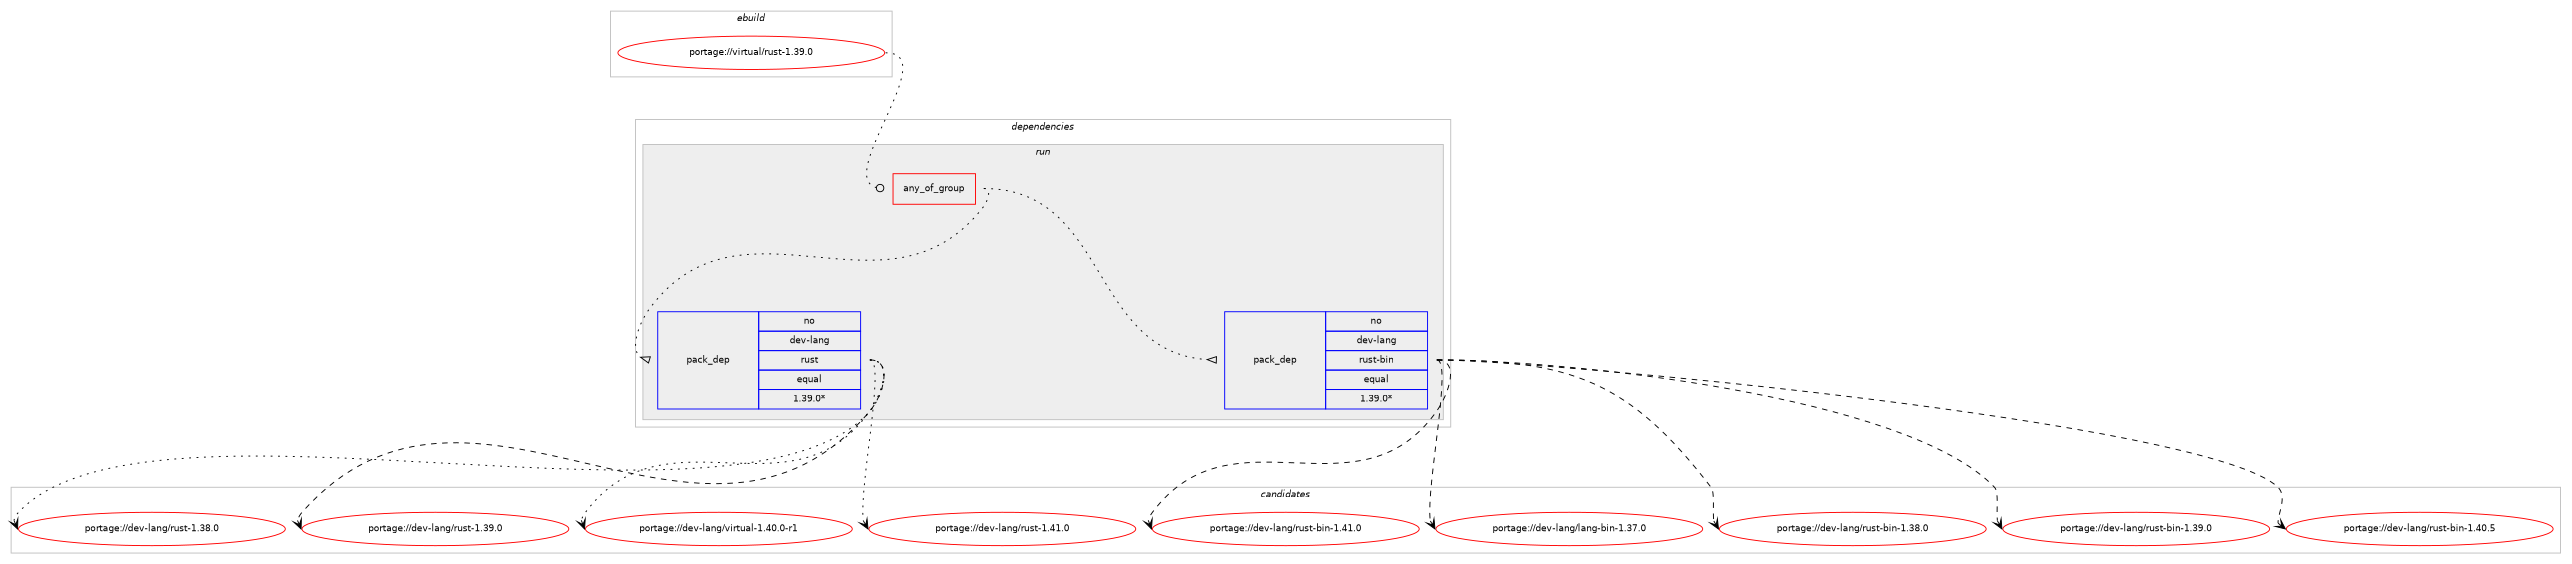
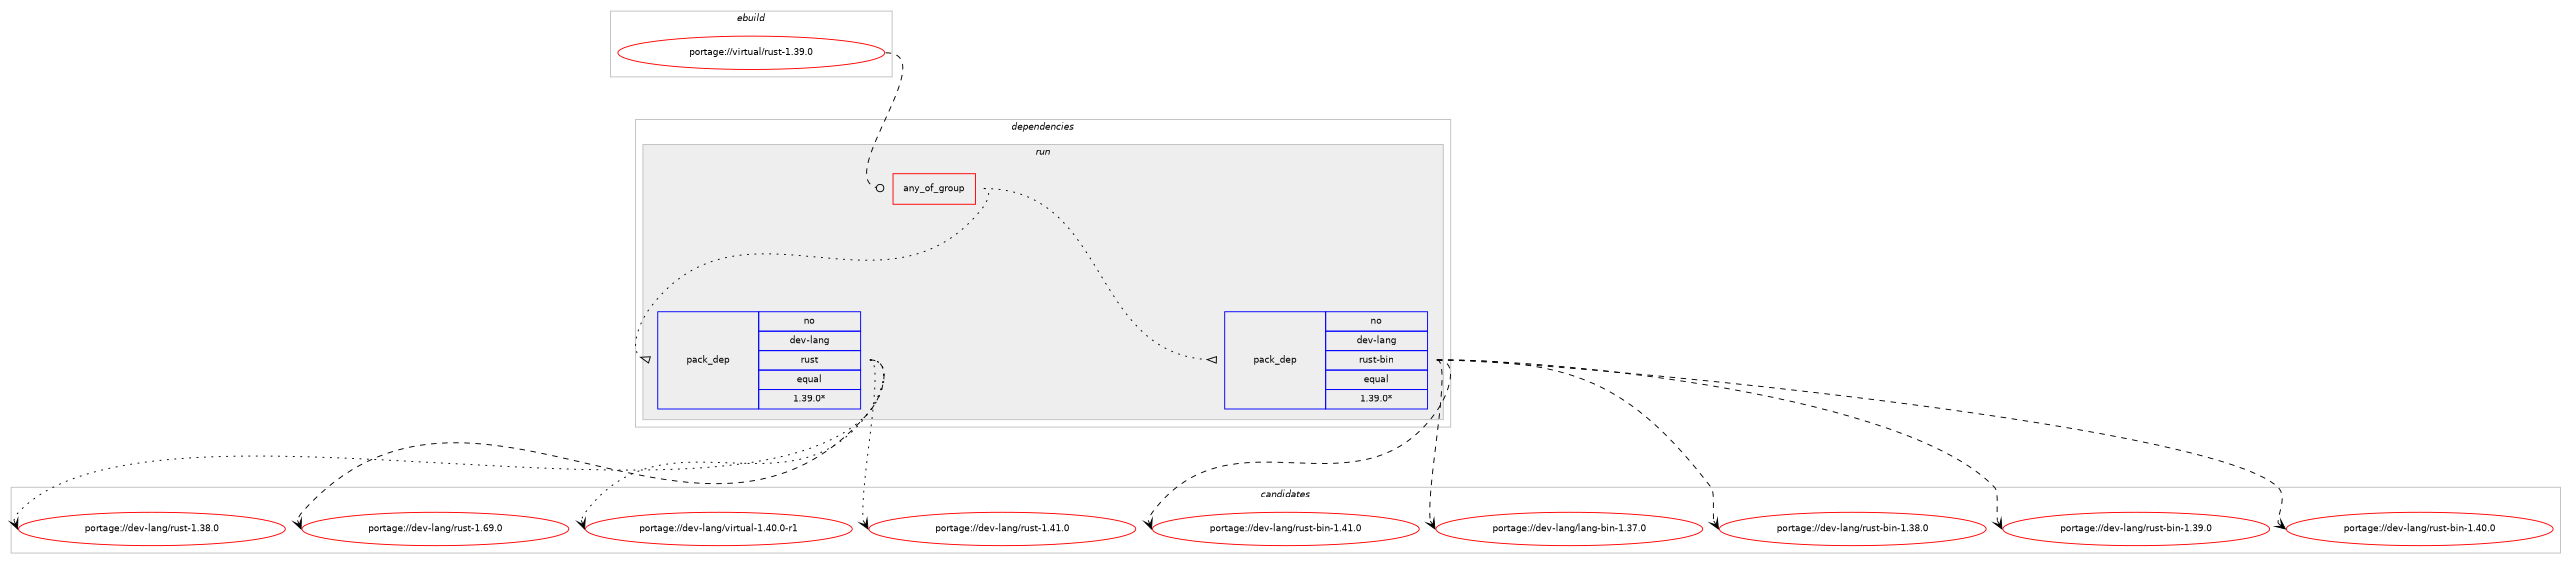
(888, 114) -> (888, 114)
(435, 529) -> (435, 529)
(2420, 529) -> (2420, 529)
